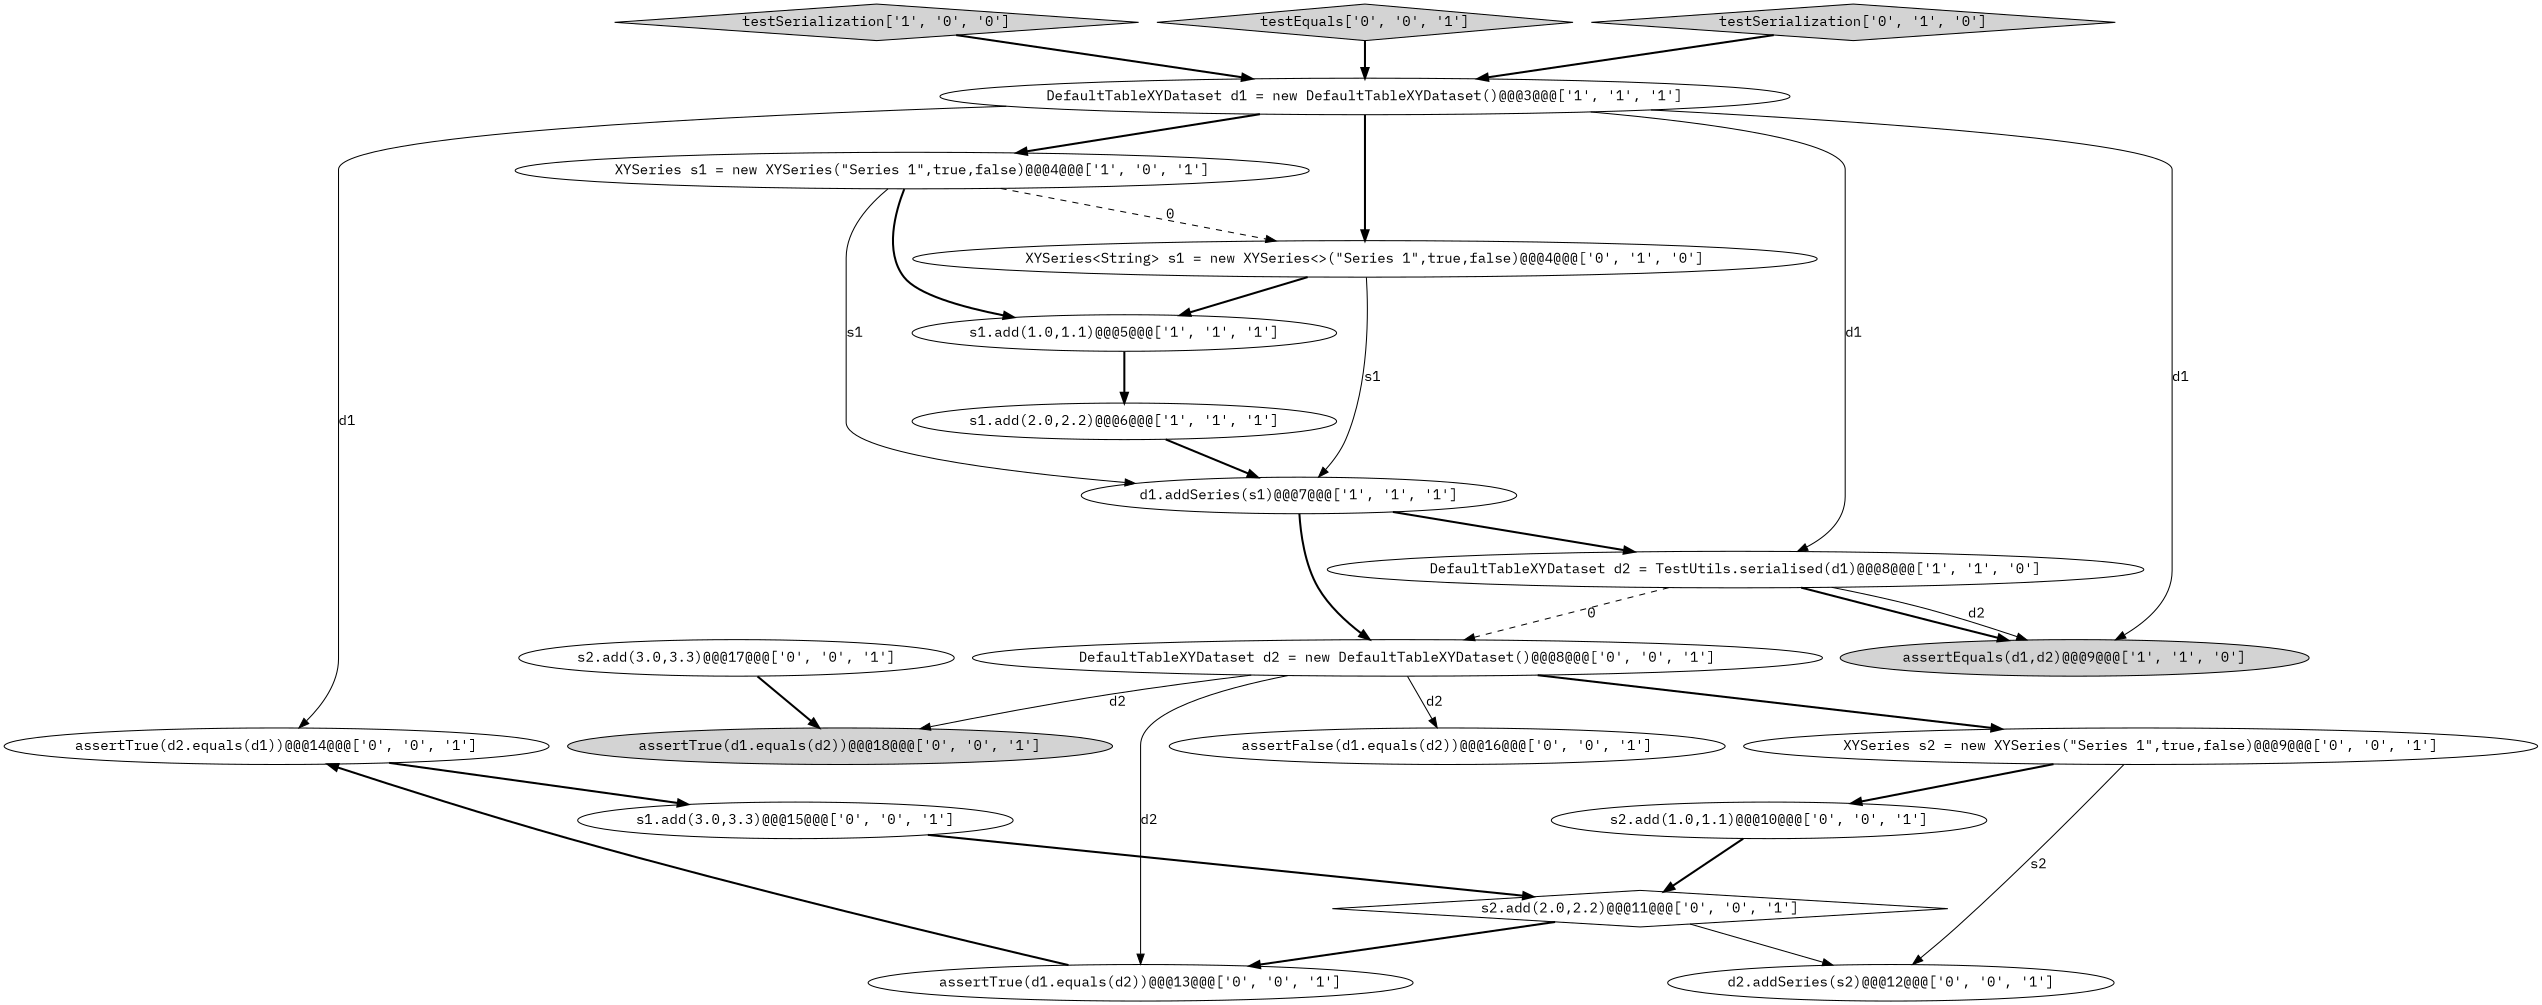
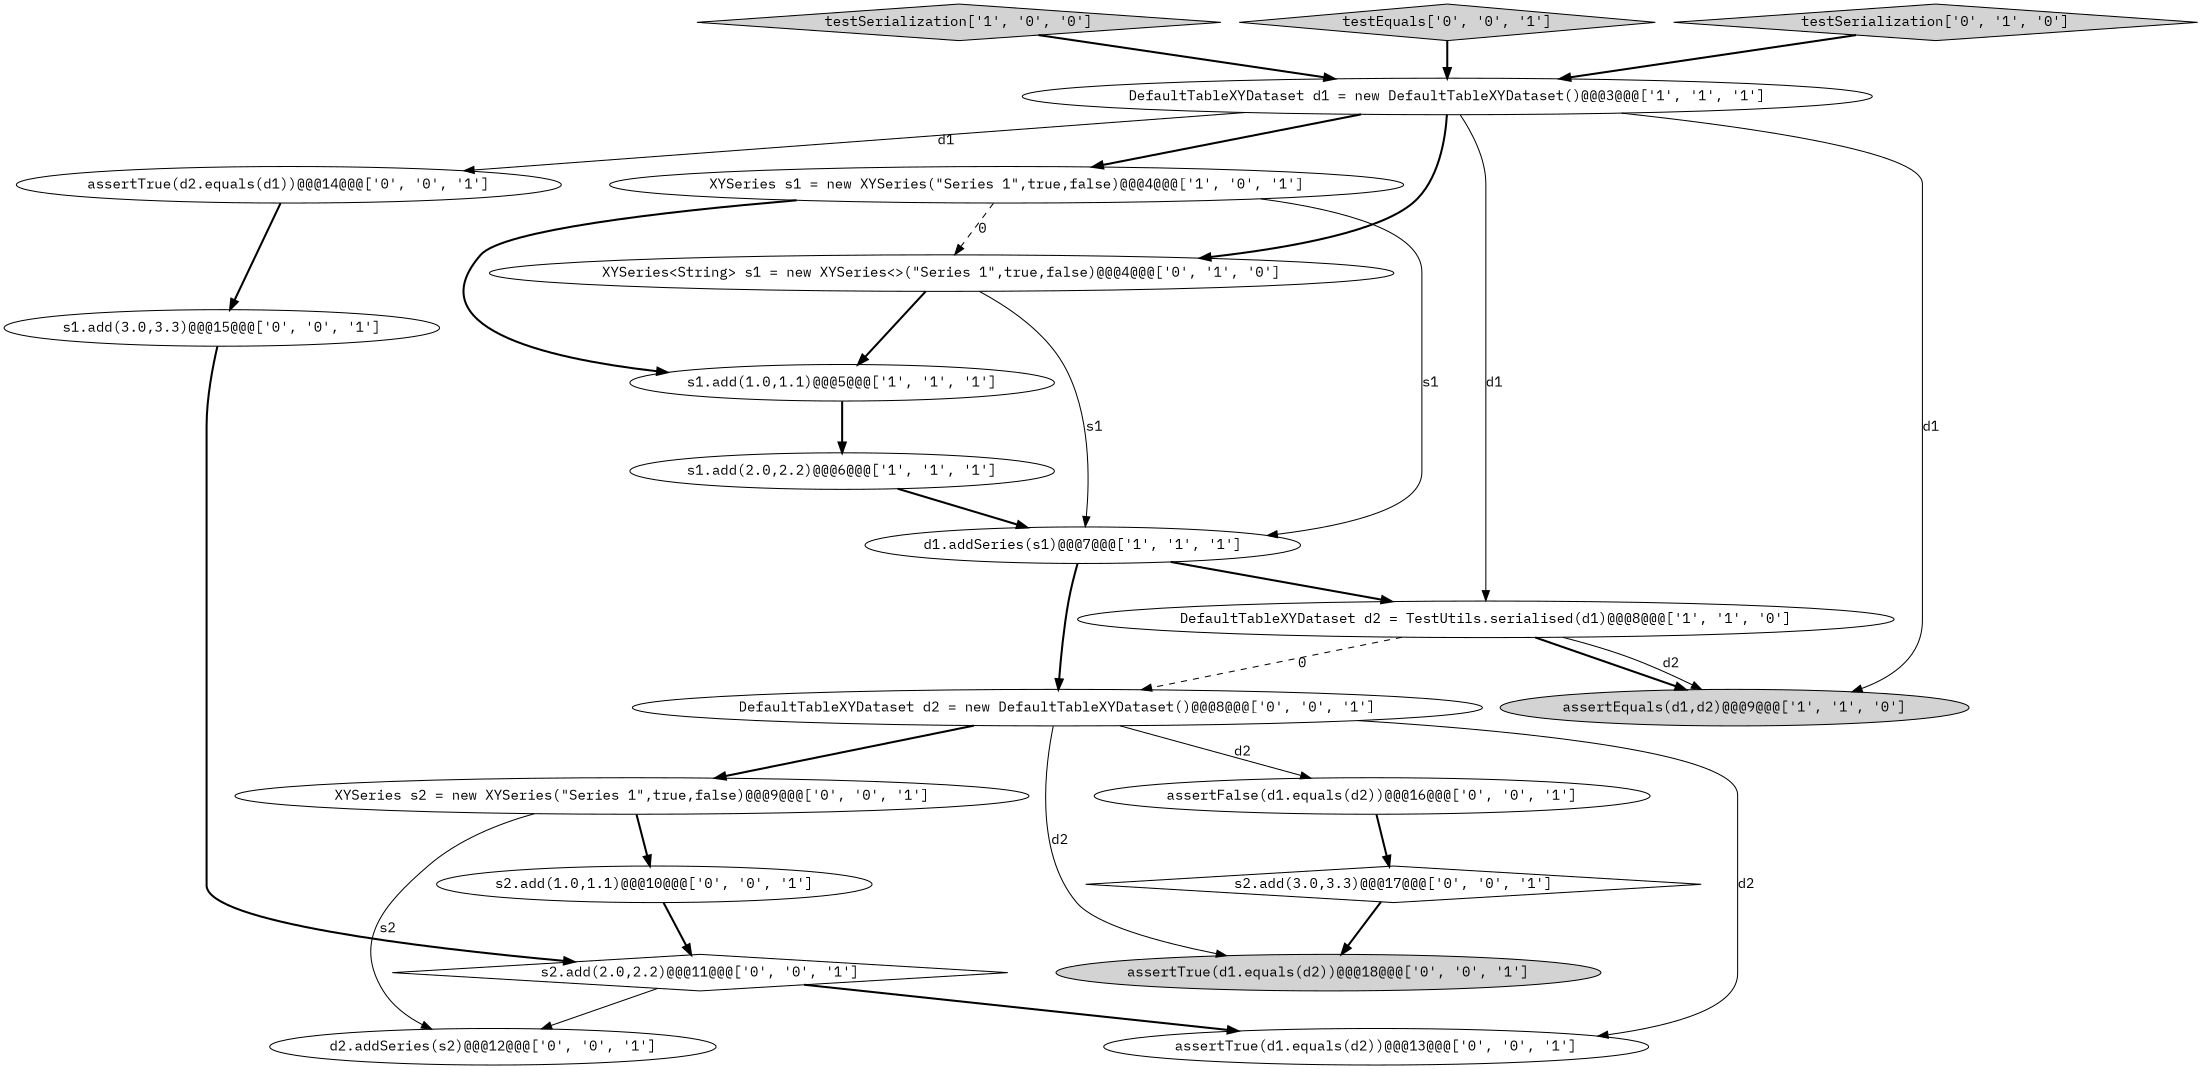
(737, 658) -> (1393, 884)
none -> (1382, 835)
(701, 874) -> none
